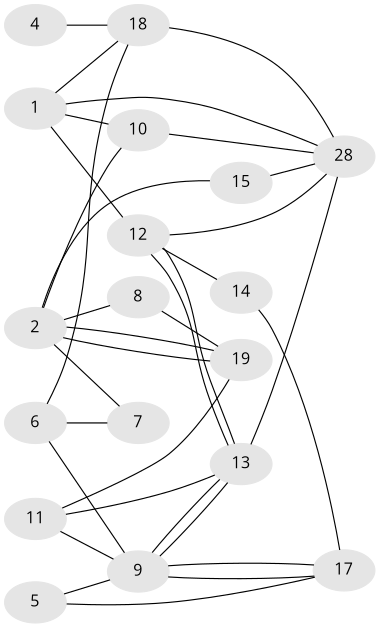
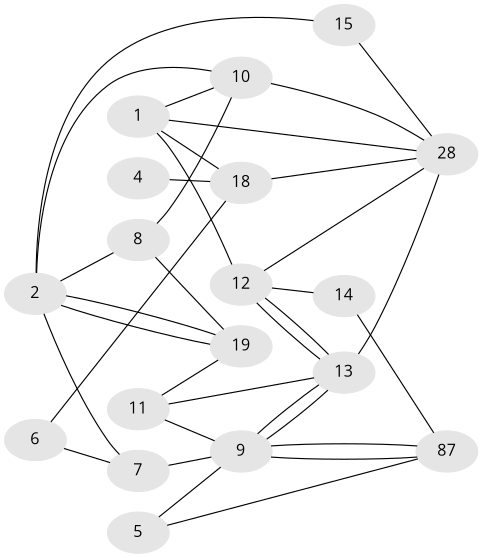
none -> (197, 166)
(81, 489) -> (190, 461)
(344, 570) -> (447, 452)
